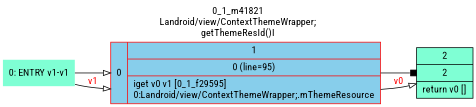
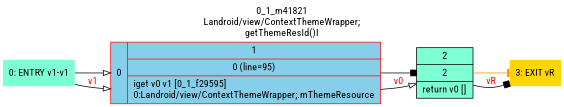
none -> (535, 73)
